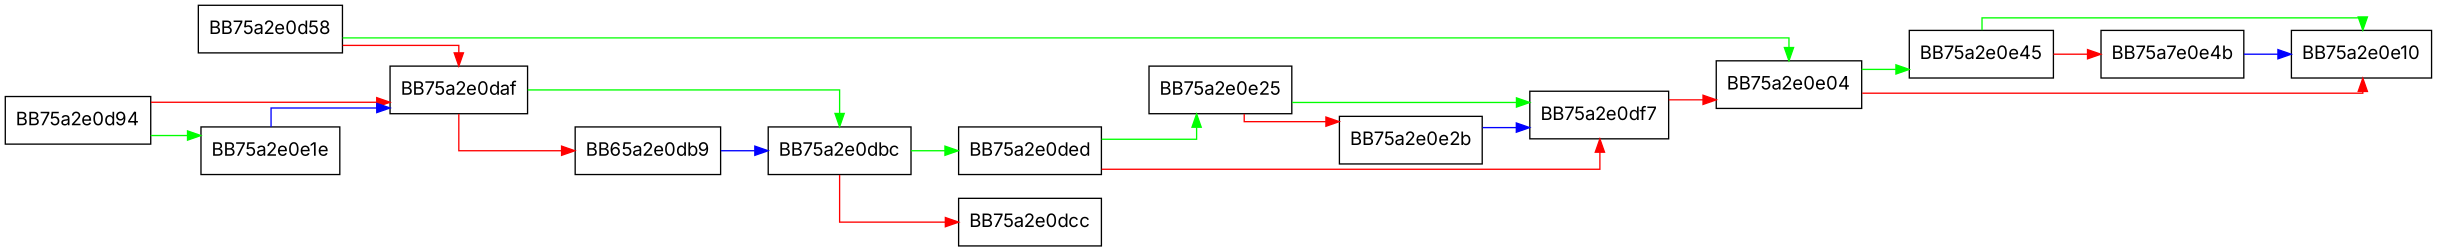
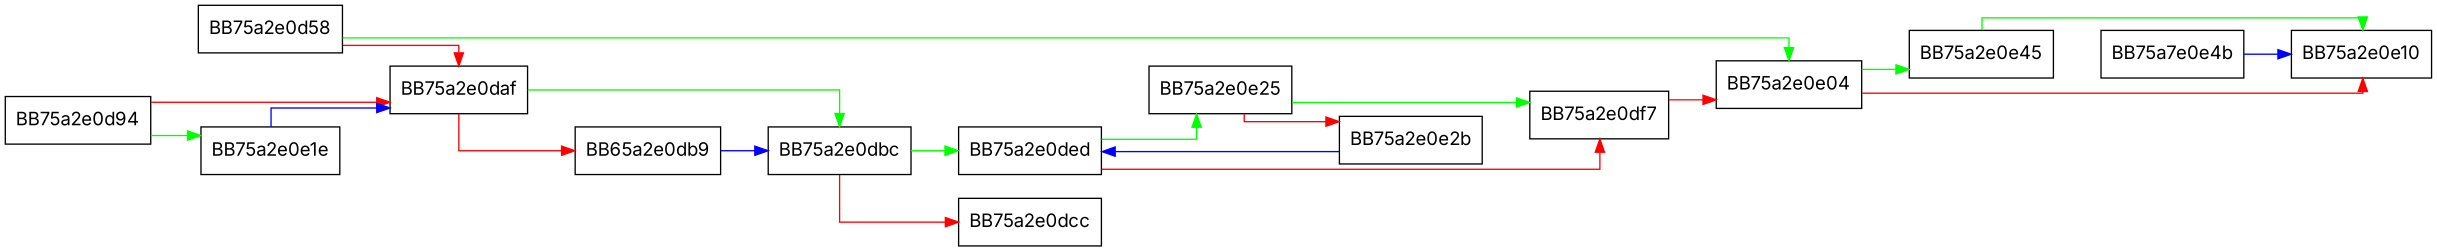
(2071, 54) -> none
(1499, 128) -> (1227, 152)
